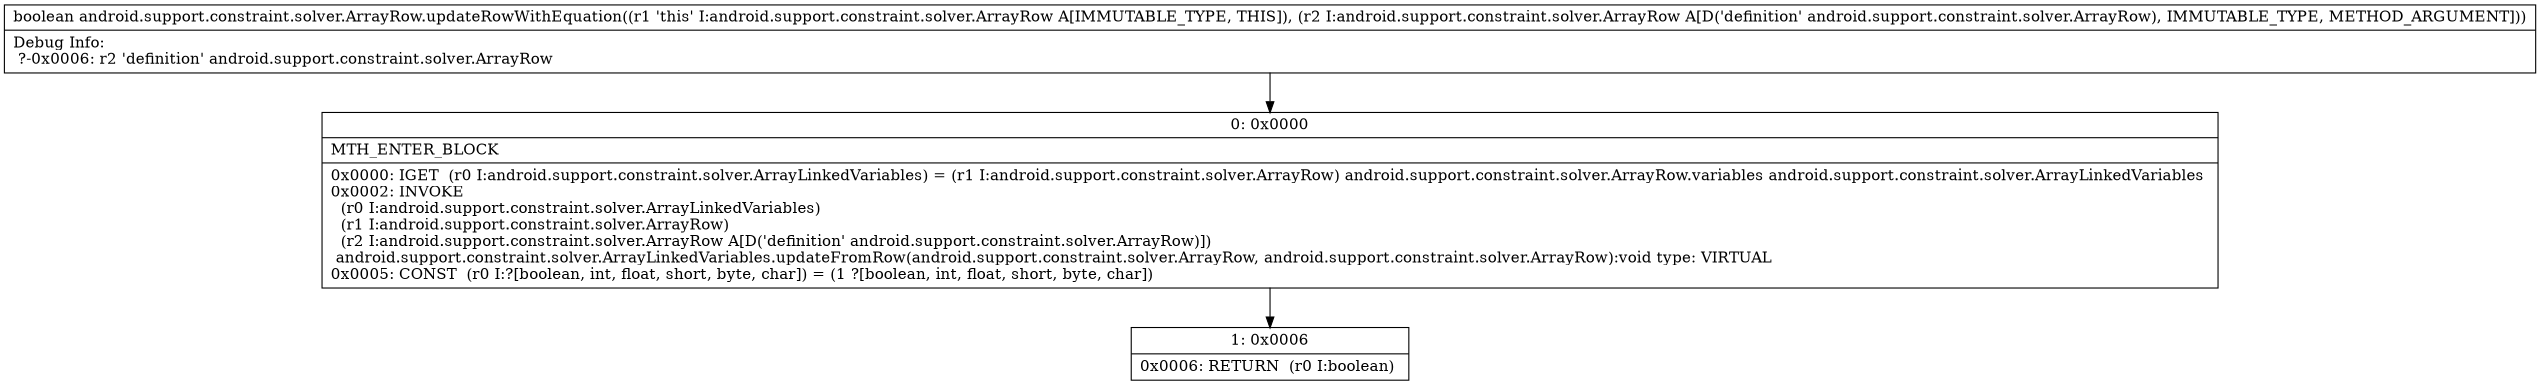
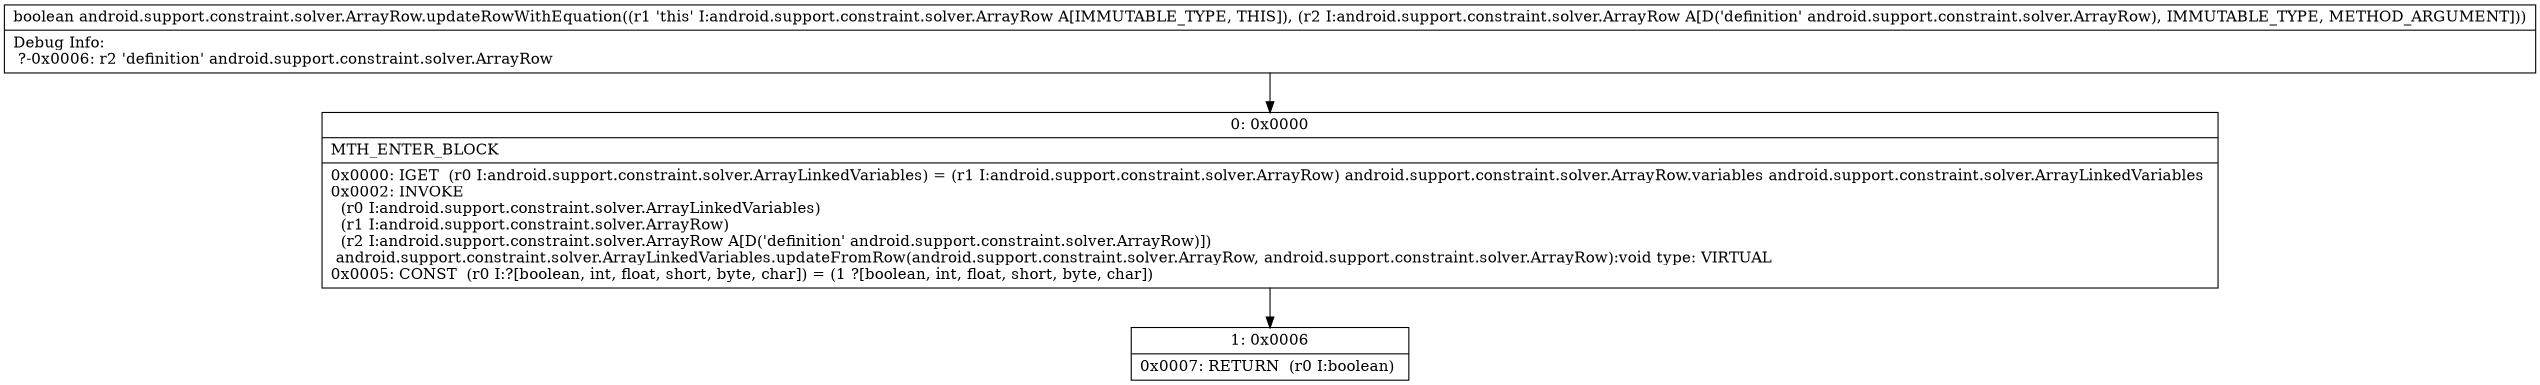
(1270, 366) -> (1270, 366)
